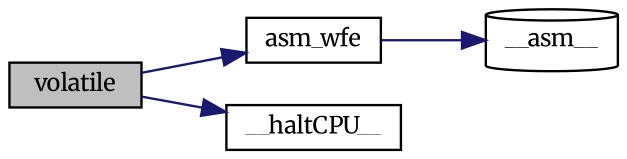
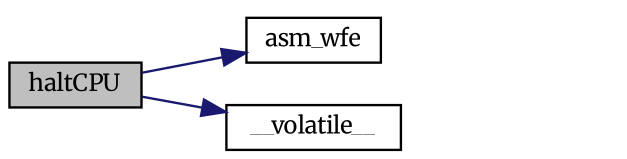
(552, 40) -> none
(75, 85) -> (75, 85)
(314, 127) -> (314, 127)
